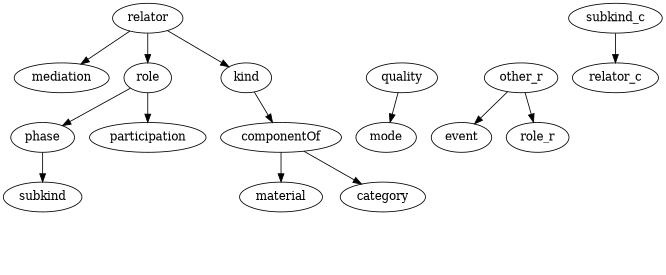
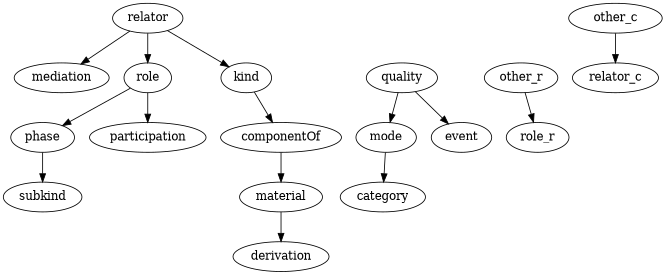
(615, 18) -> (615, 18)
(494, 105) -> (429, 105)
(329, 166) -> (385, 163)
none -> (281, 257)
